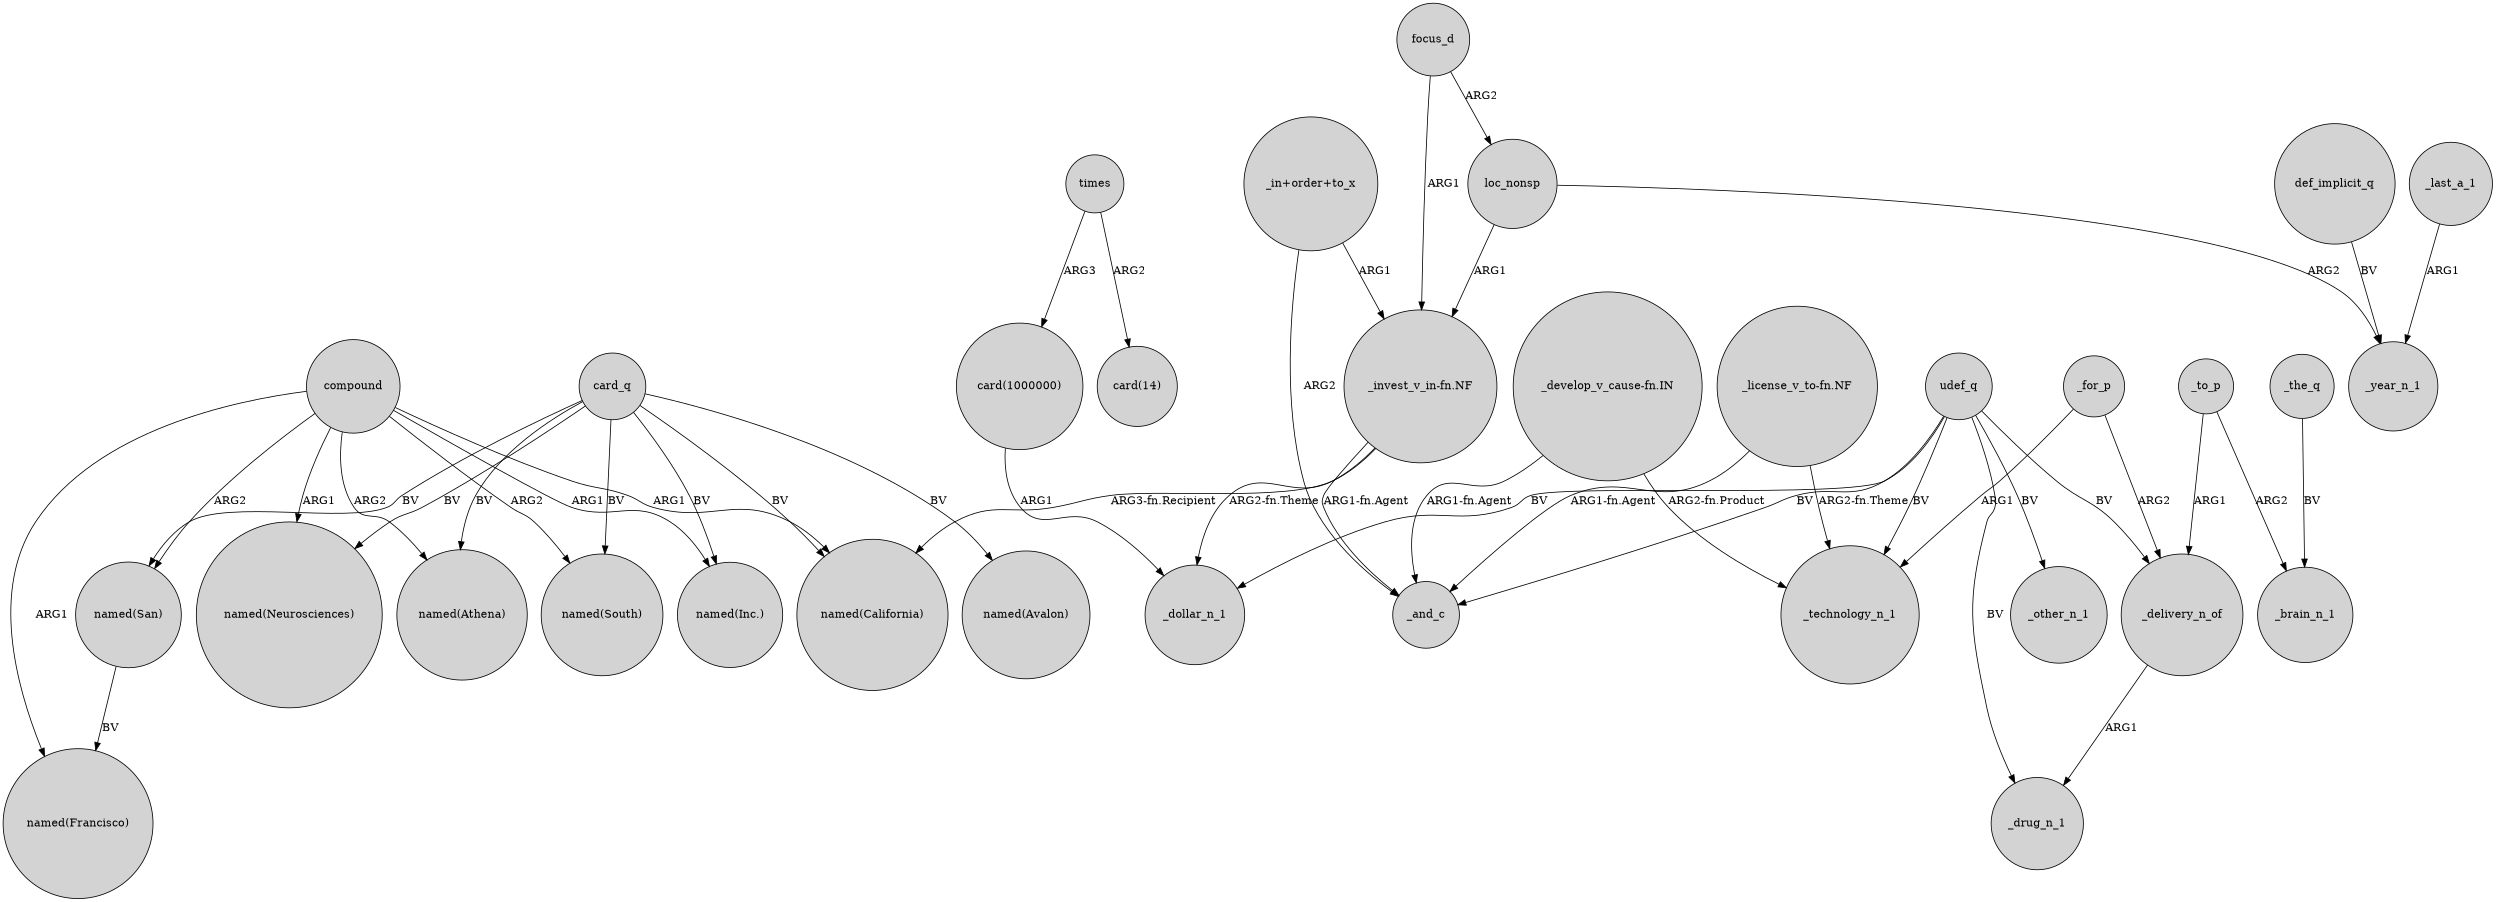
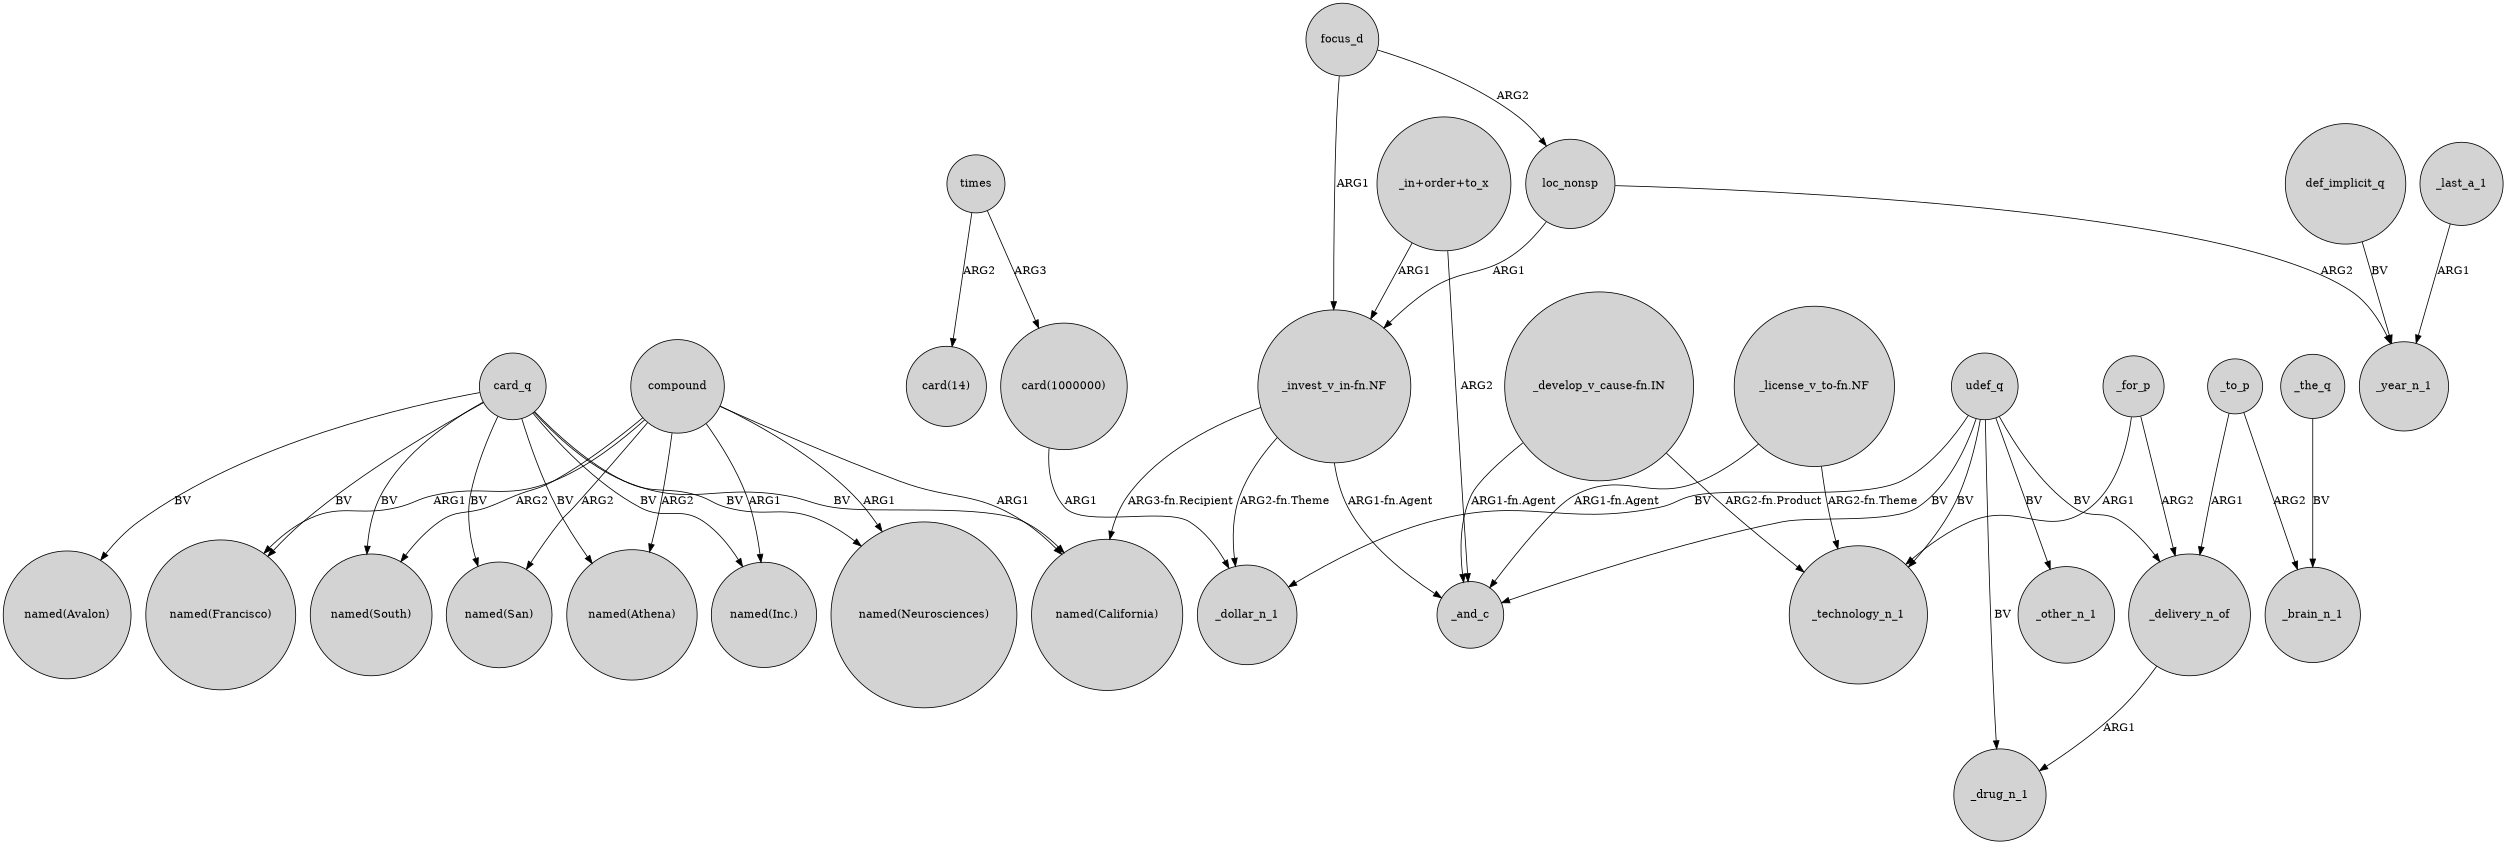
(107, 705) -> (373, 469)
